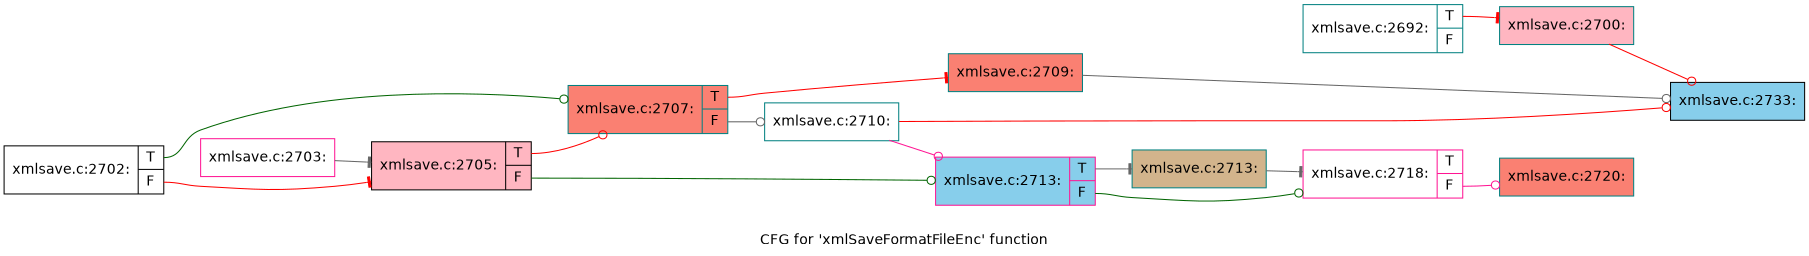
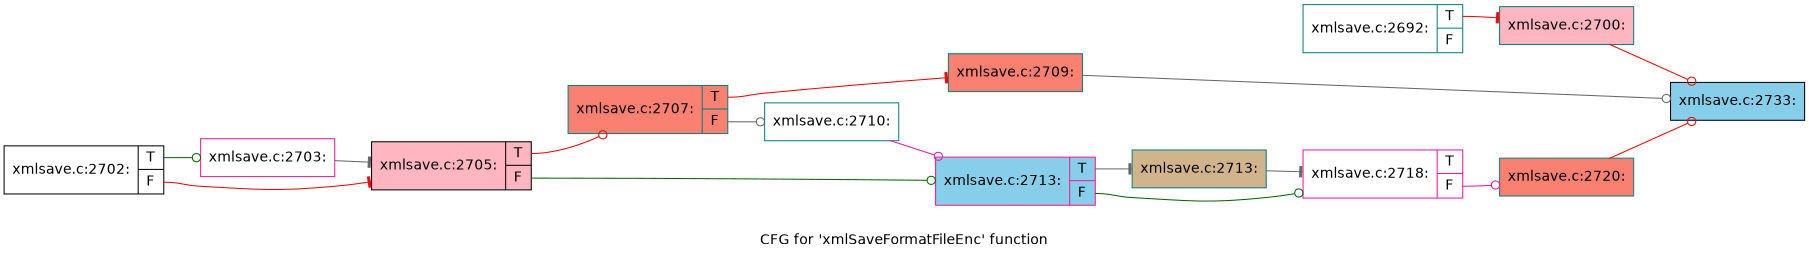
(355, 98) -> (178, 158)
(1281, 121) -> (1648, 141)
